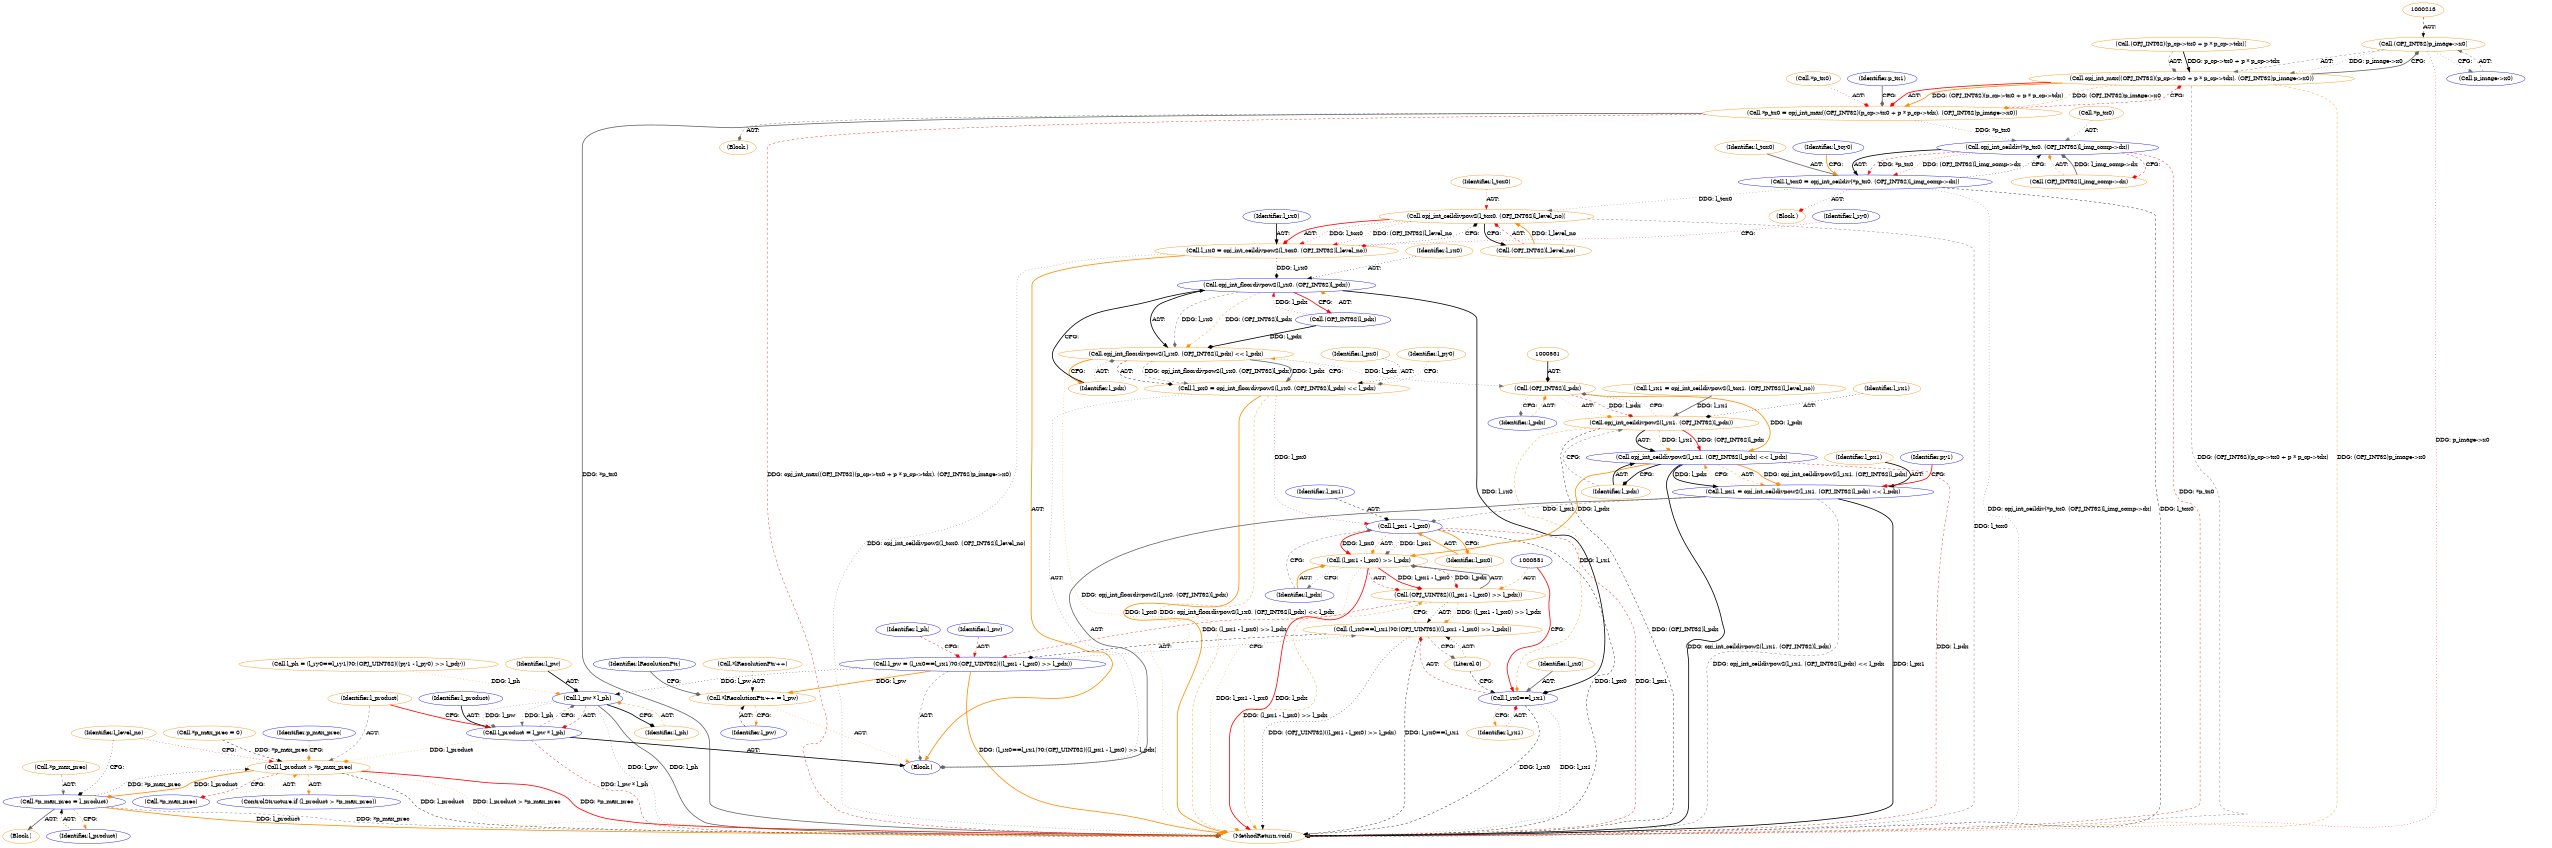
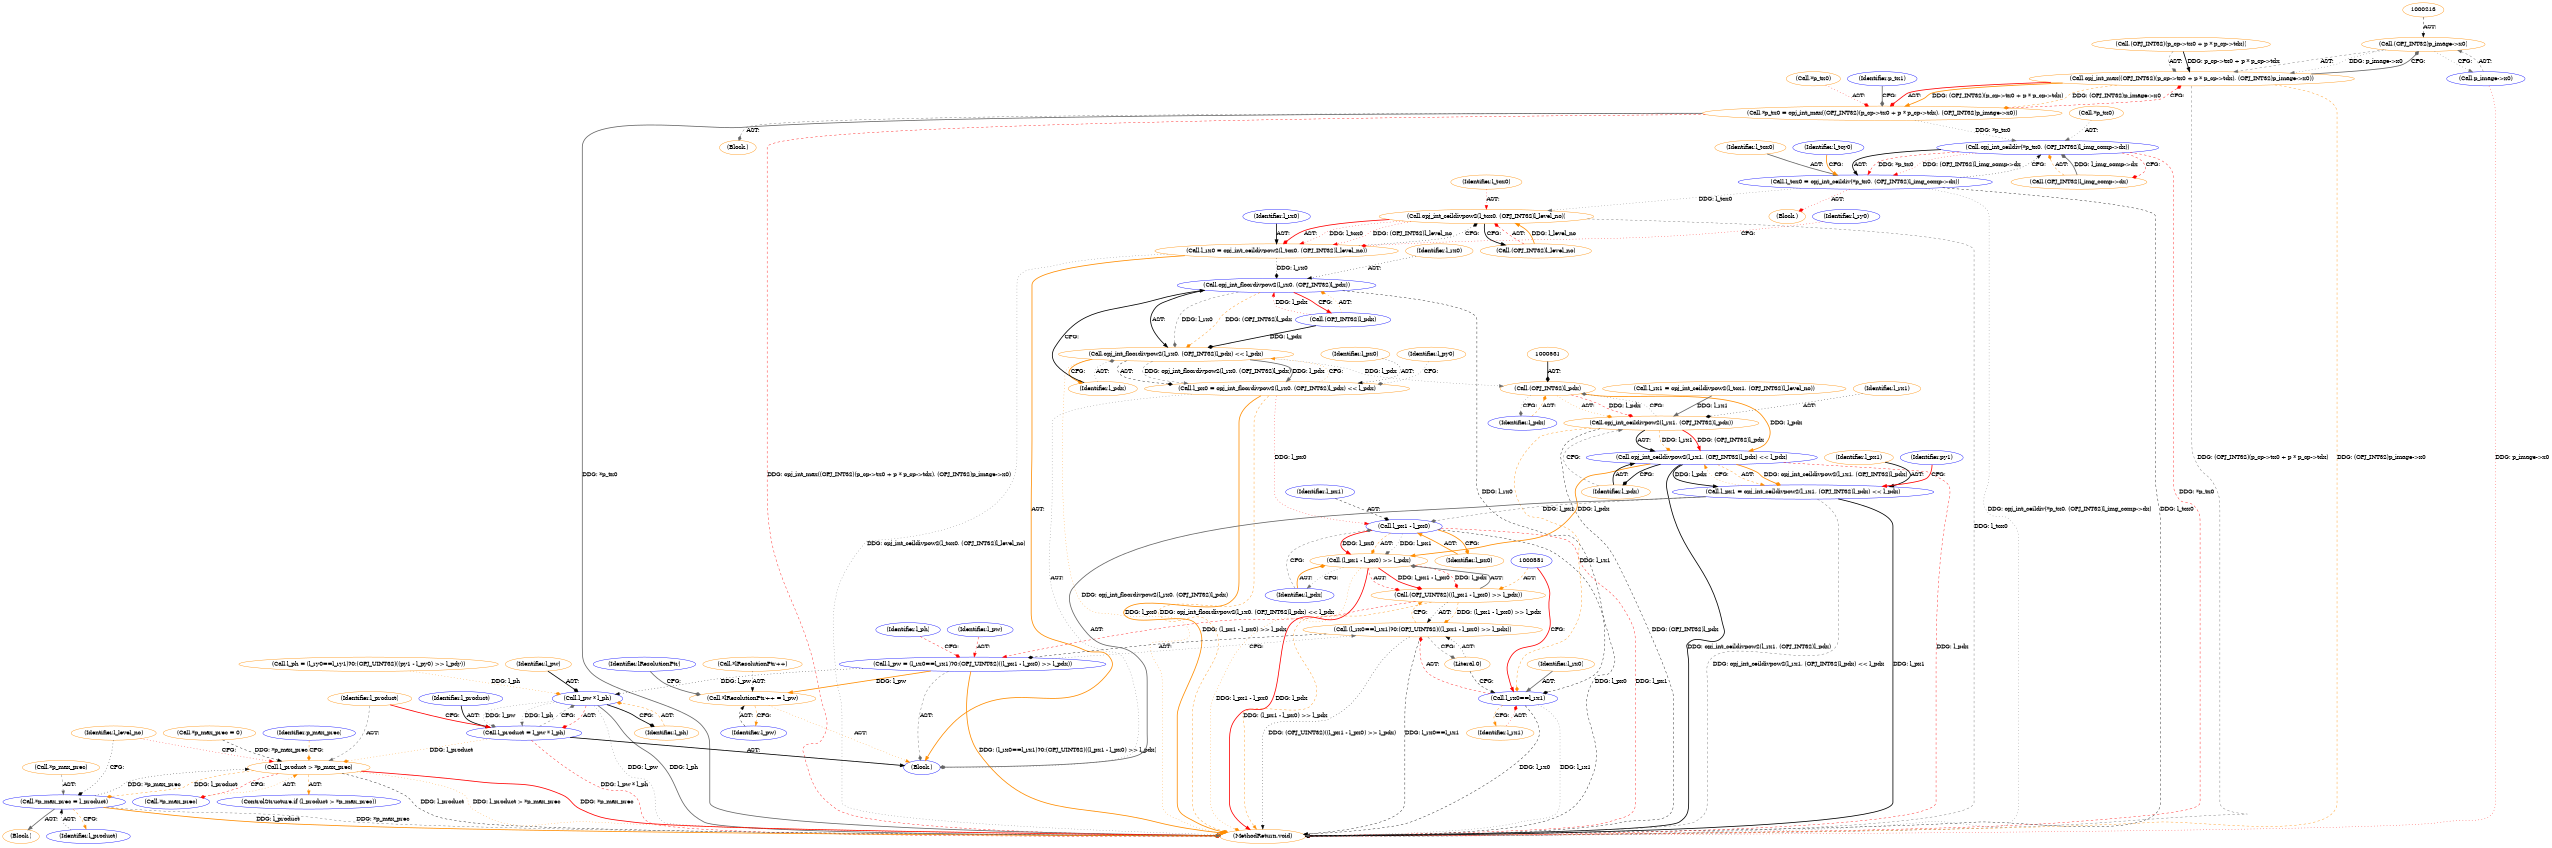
(1477, 490) -> (1477, 490)
(184, 787) -> (184, 787)
(2255, 822) -> (2267, 829)
